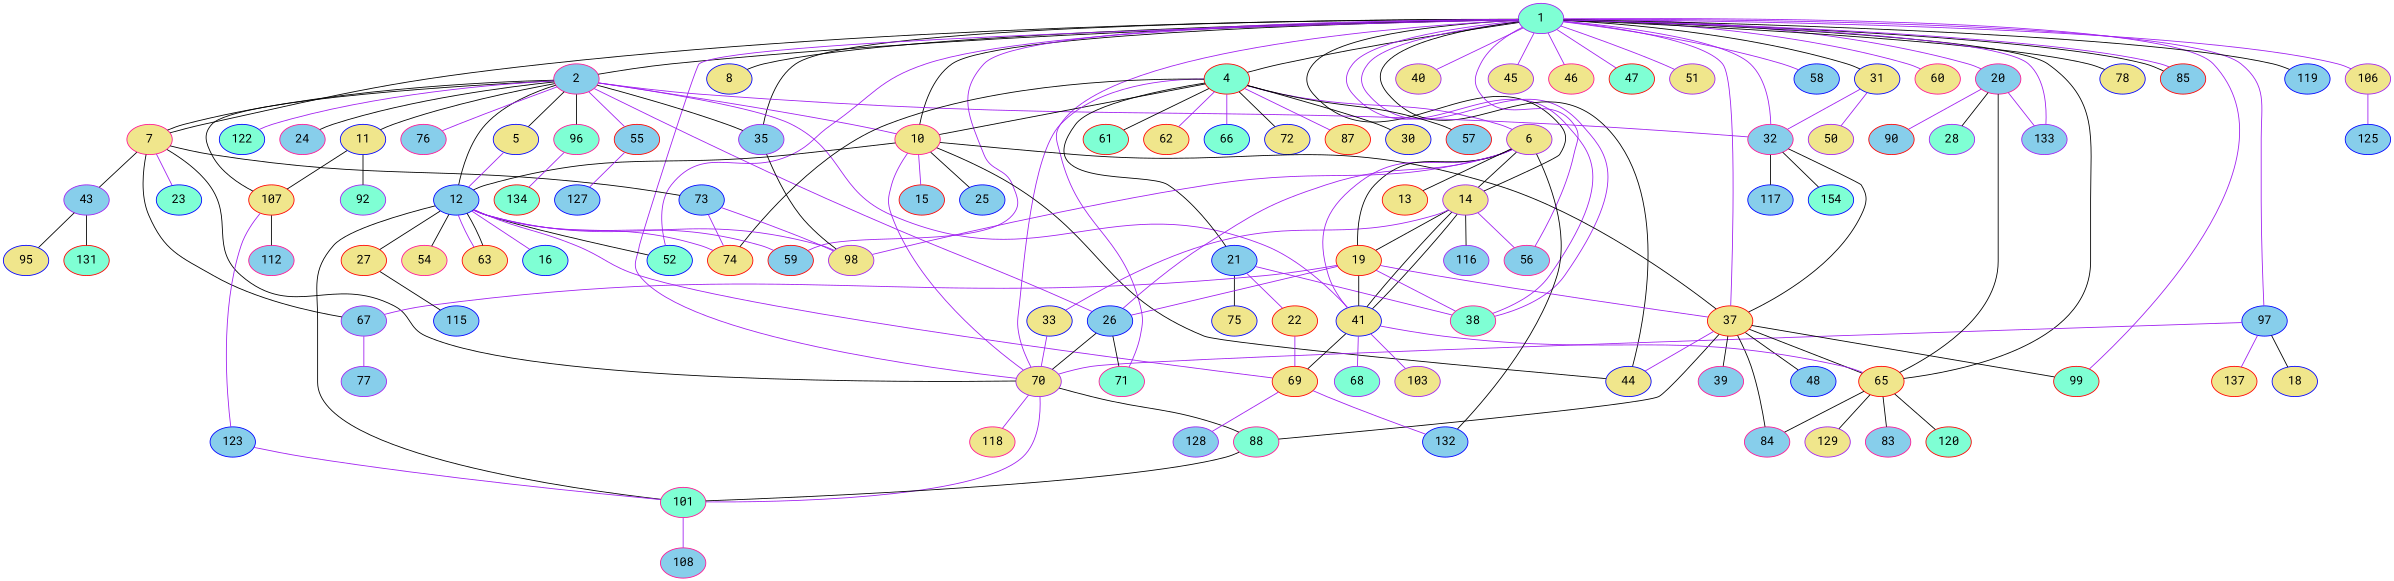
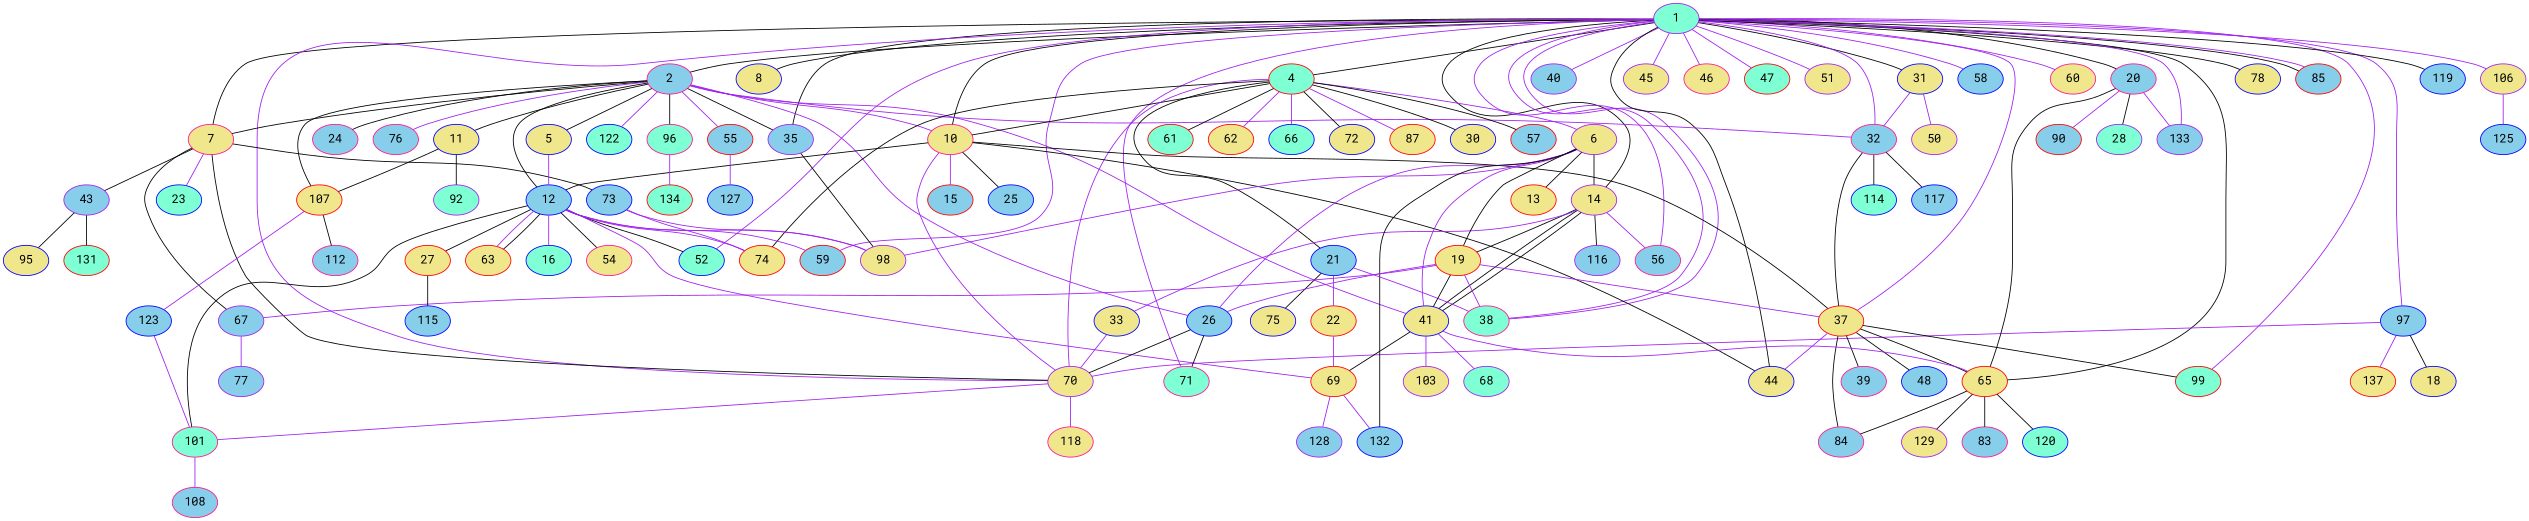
(1879, 44) -> (2014, 44)
(1418, 79) -> (1554, 79)
(1831, 200) -> (1874, 200)
(1256, 442) -> none
(1949, 442) -> (2045, 442)
